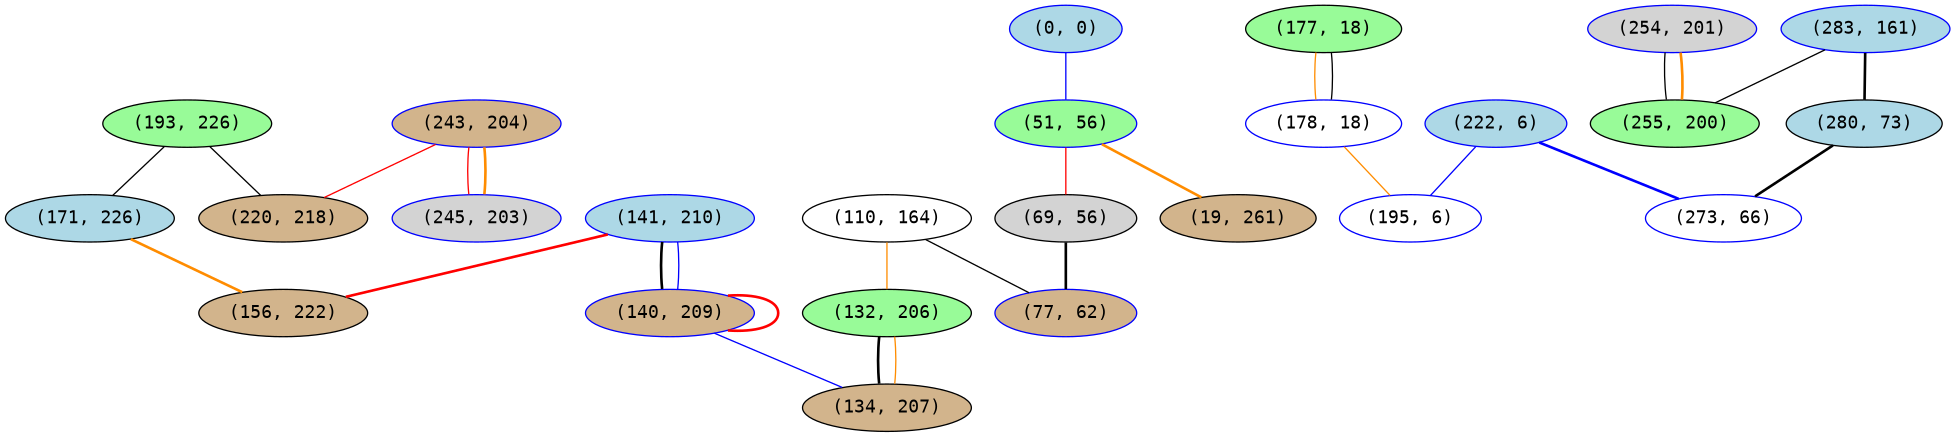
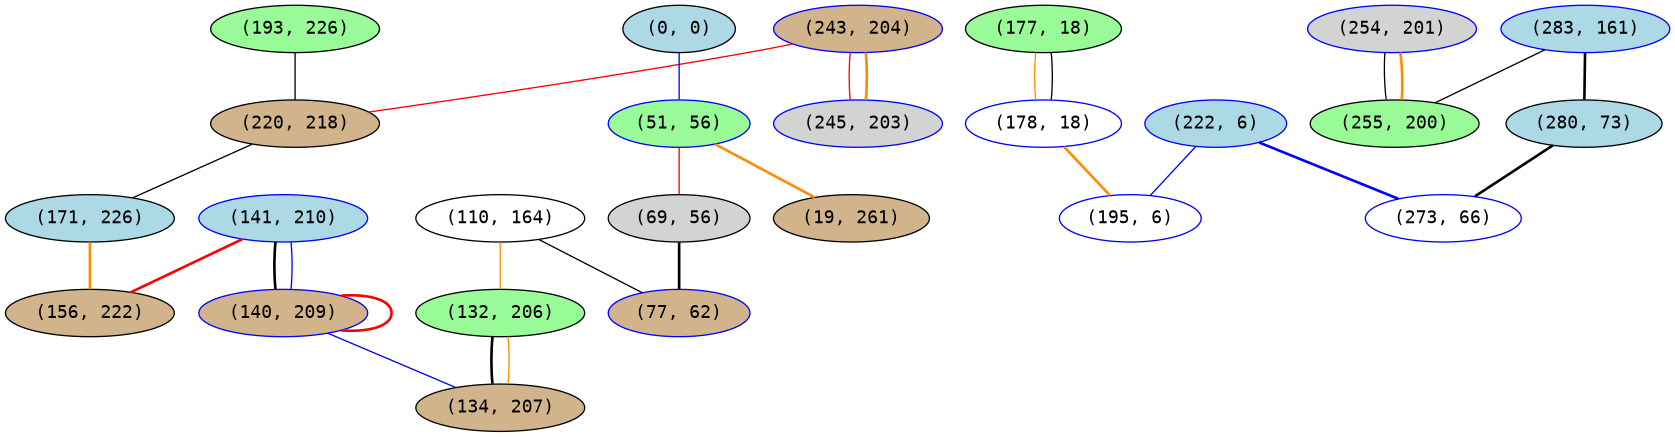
(1066, 29) -> (679, 29)
(138, 171) -> (192, 171)
(1367, 171) -> (1087, 171)
